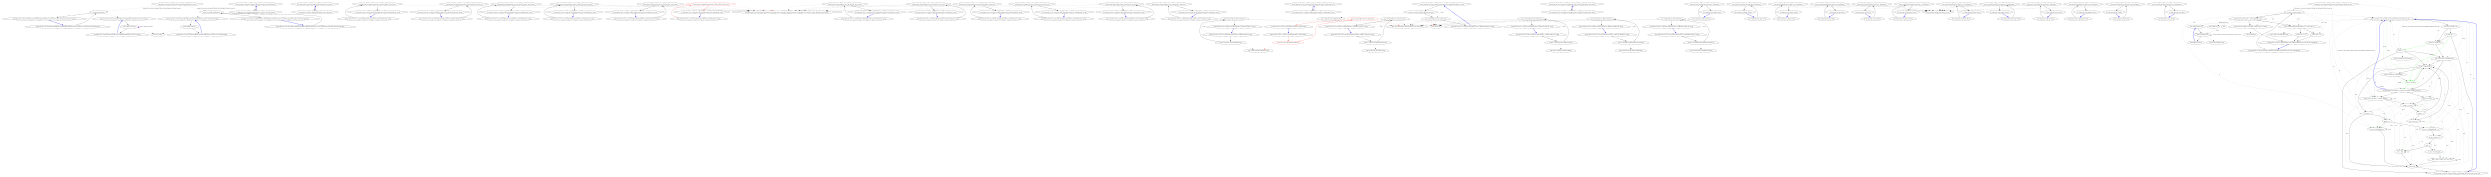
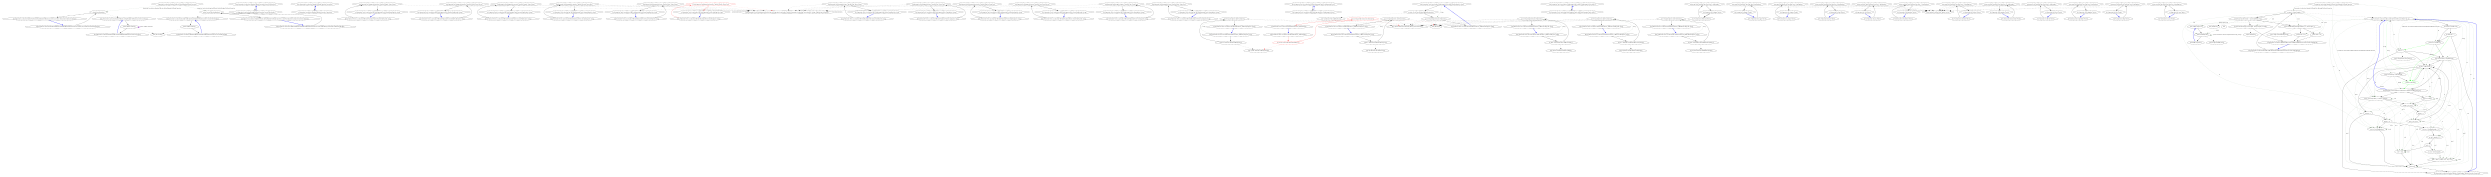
(1707, 15) -> (1707, 15)
